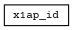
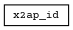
(36, 15) -> (36, 15)
